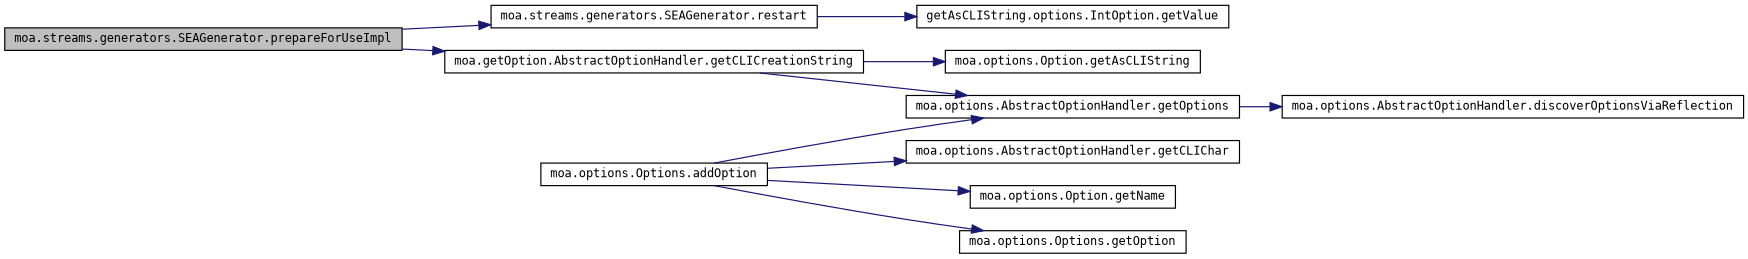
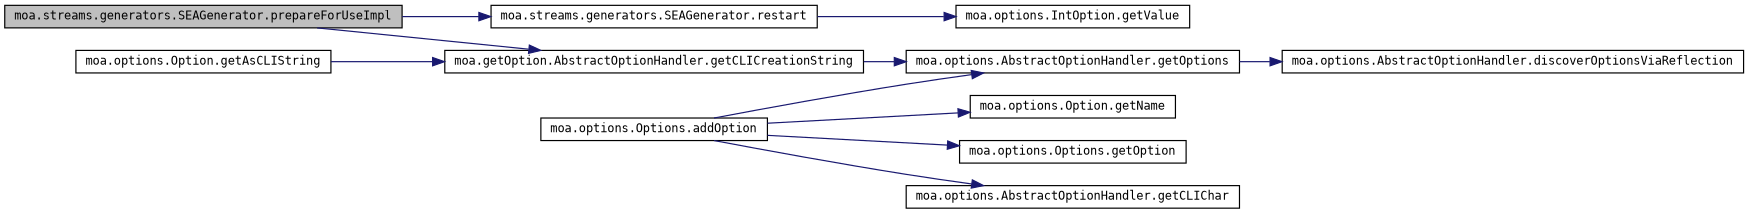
(1073, 17) -> (1073, 17)
(899, 62) -> (382, 62)
